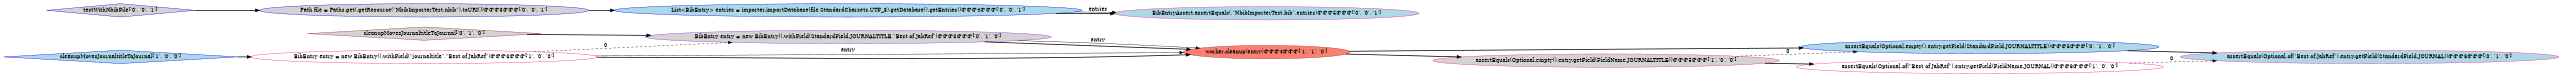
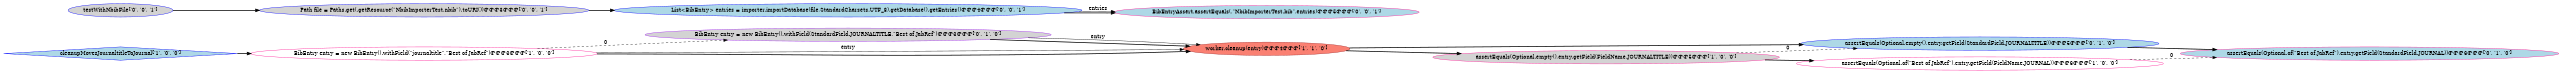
(121, 10) -> (121, 10)
(424, 34) -> none
